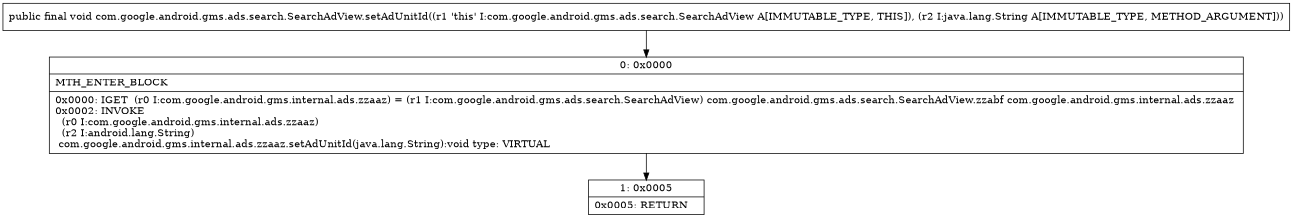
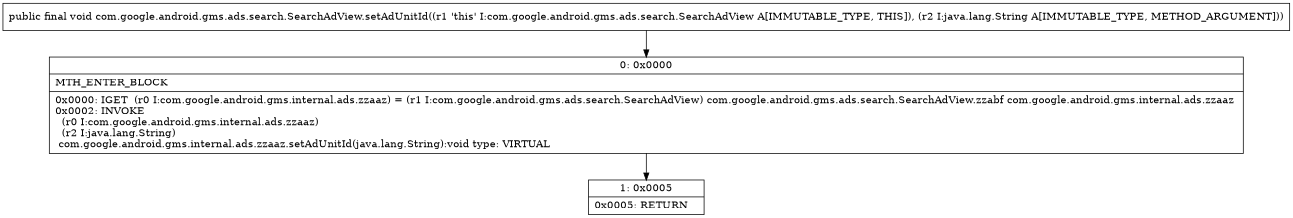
(125, 133) -> (116, 133)
